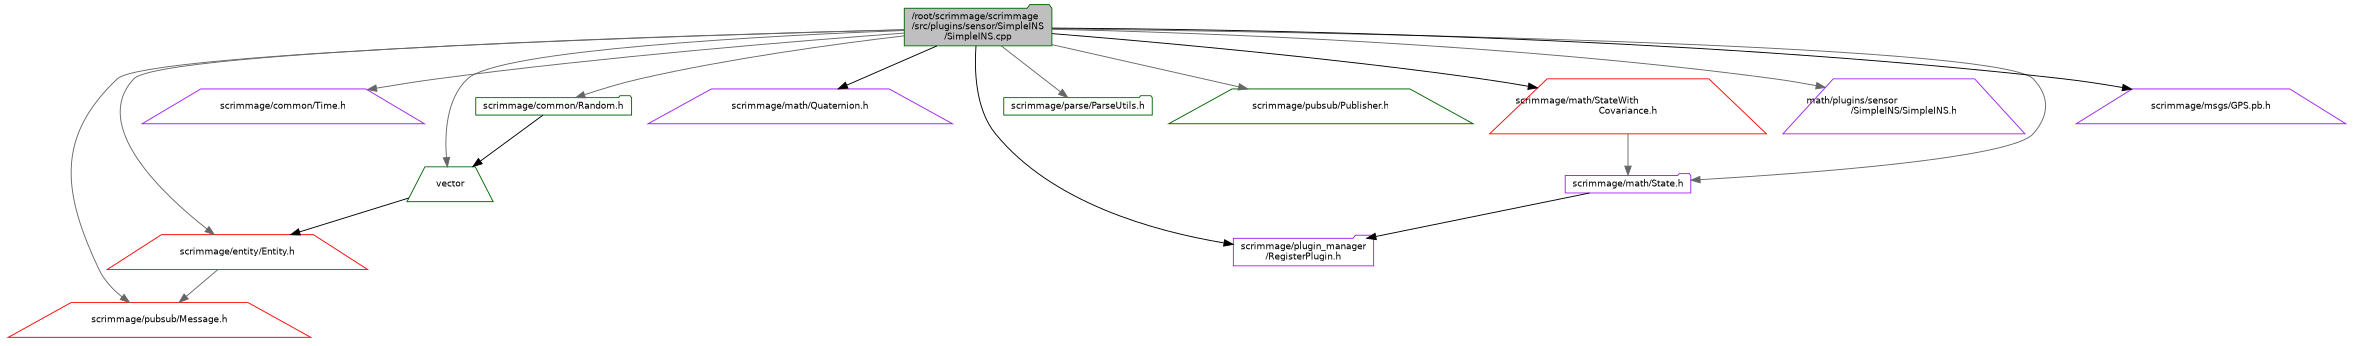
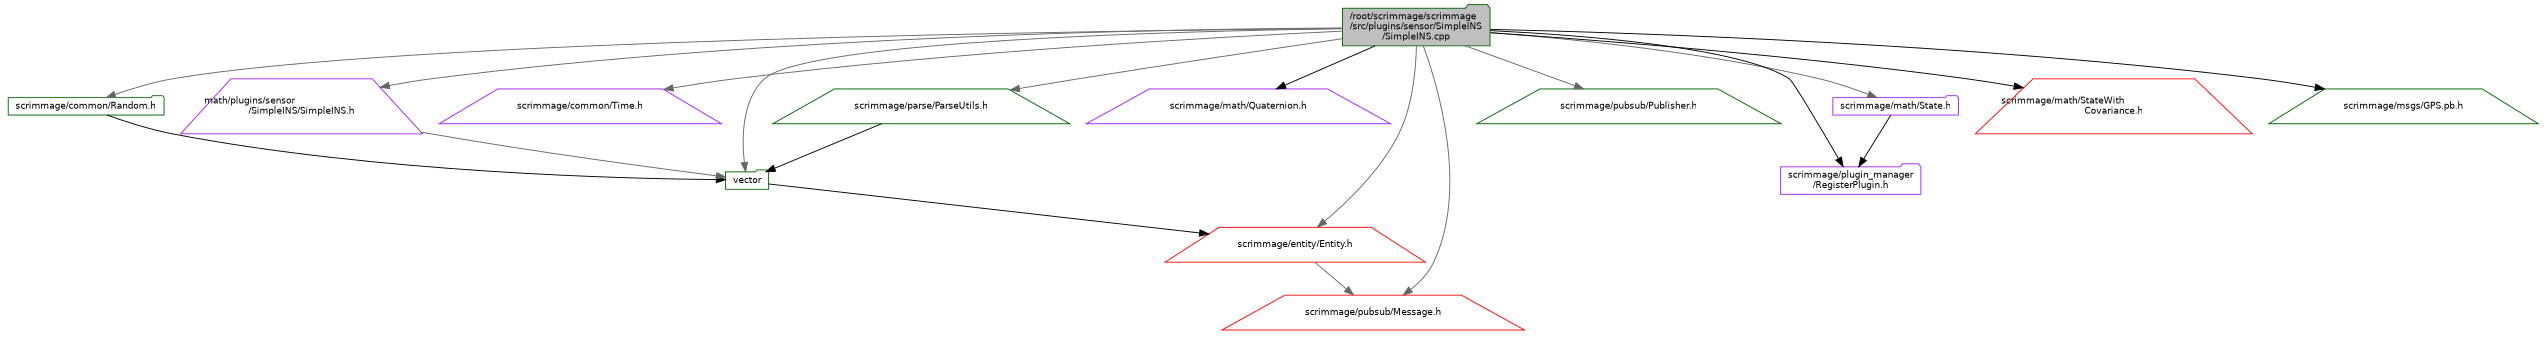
(1078, 106) -> (921, 106)
(2211, 106) -> (2404, 106)
none -> (828, 146)
(1628, 150) -> none
none -> (569, 156)
(450, 184) -> (747, 181)
